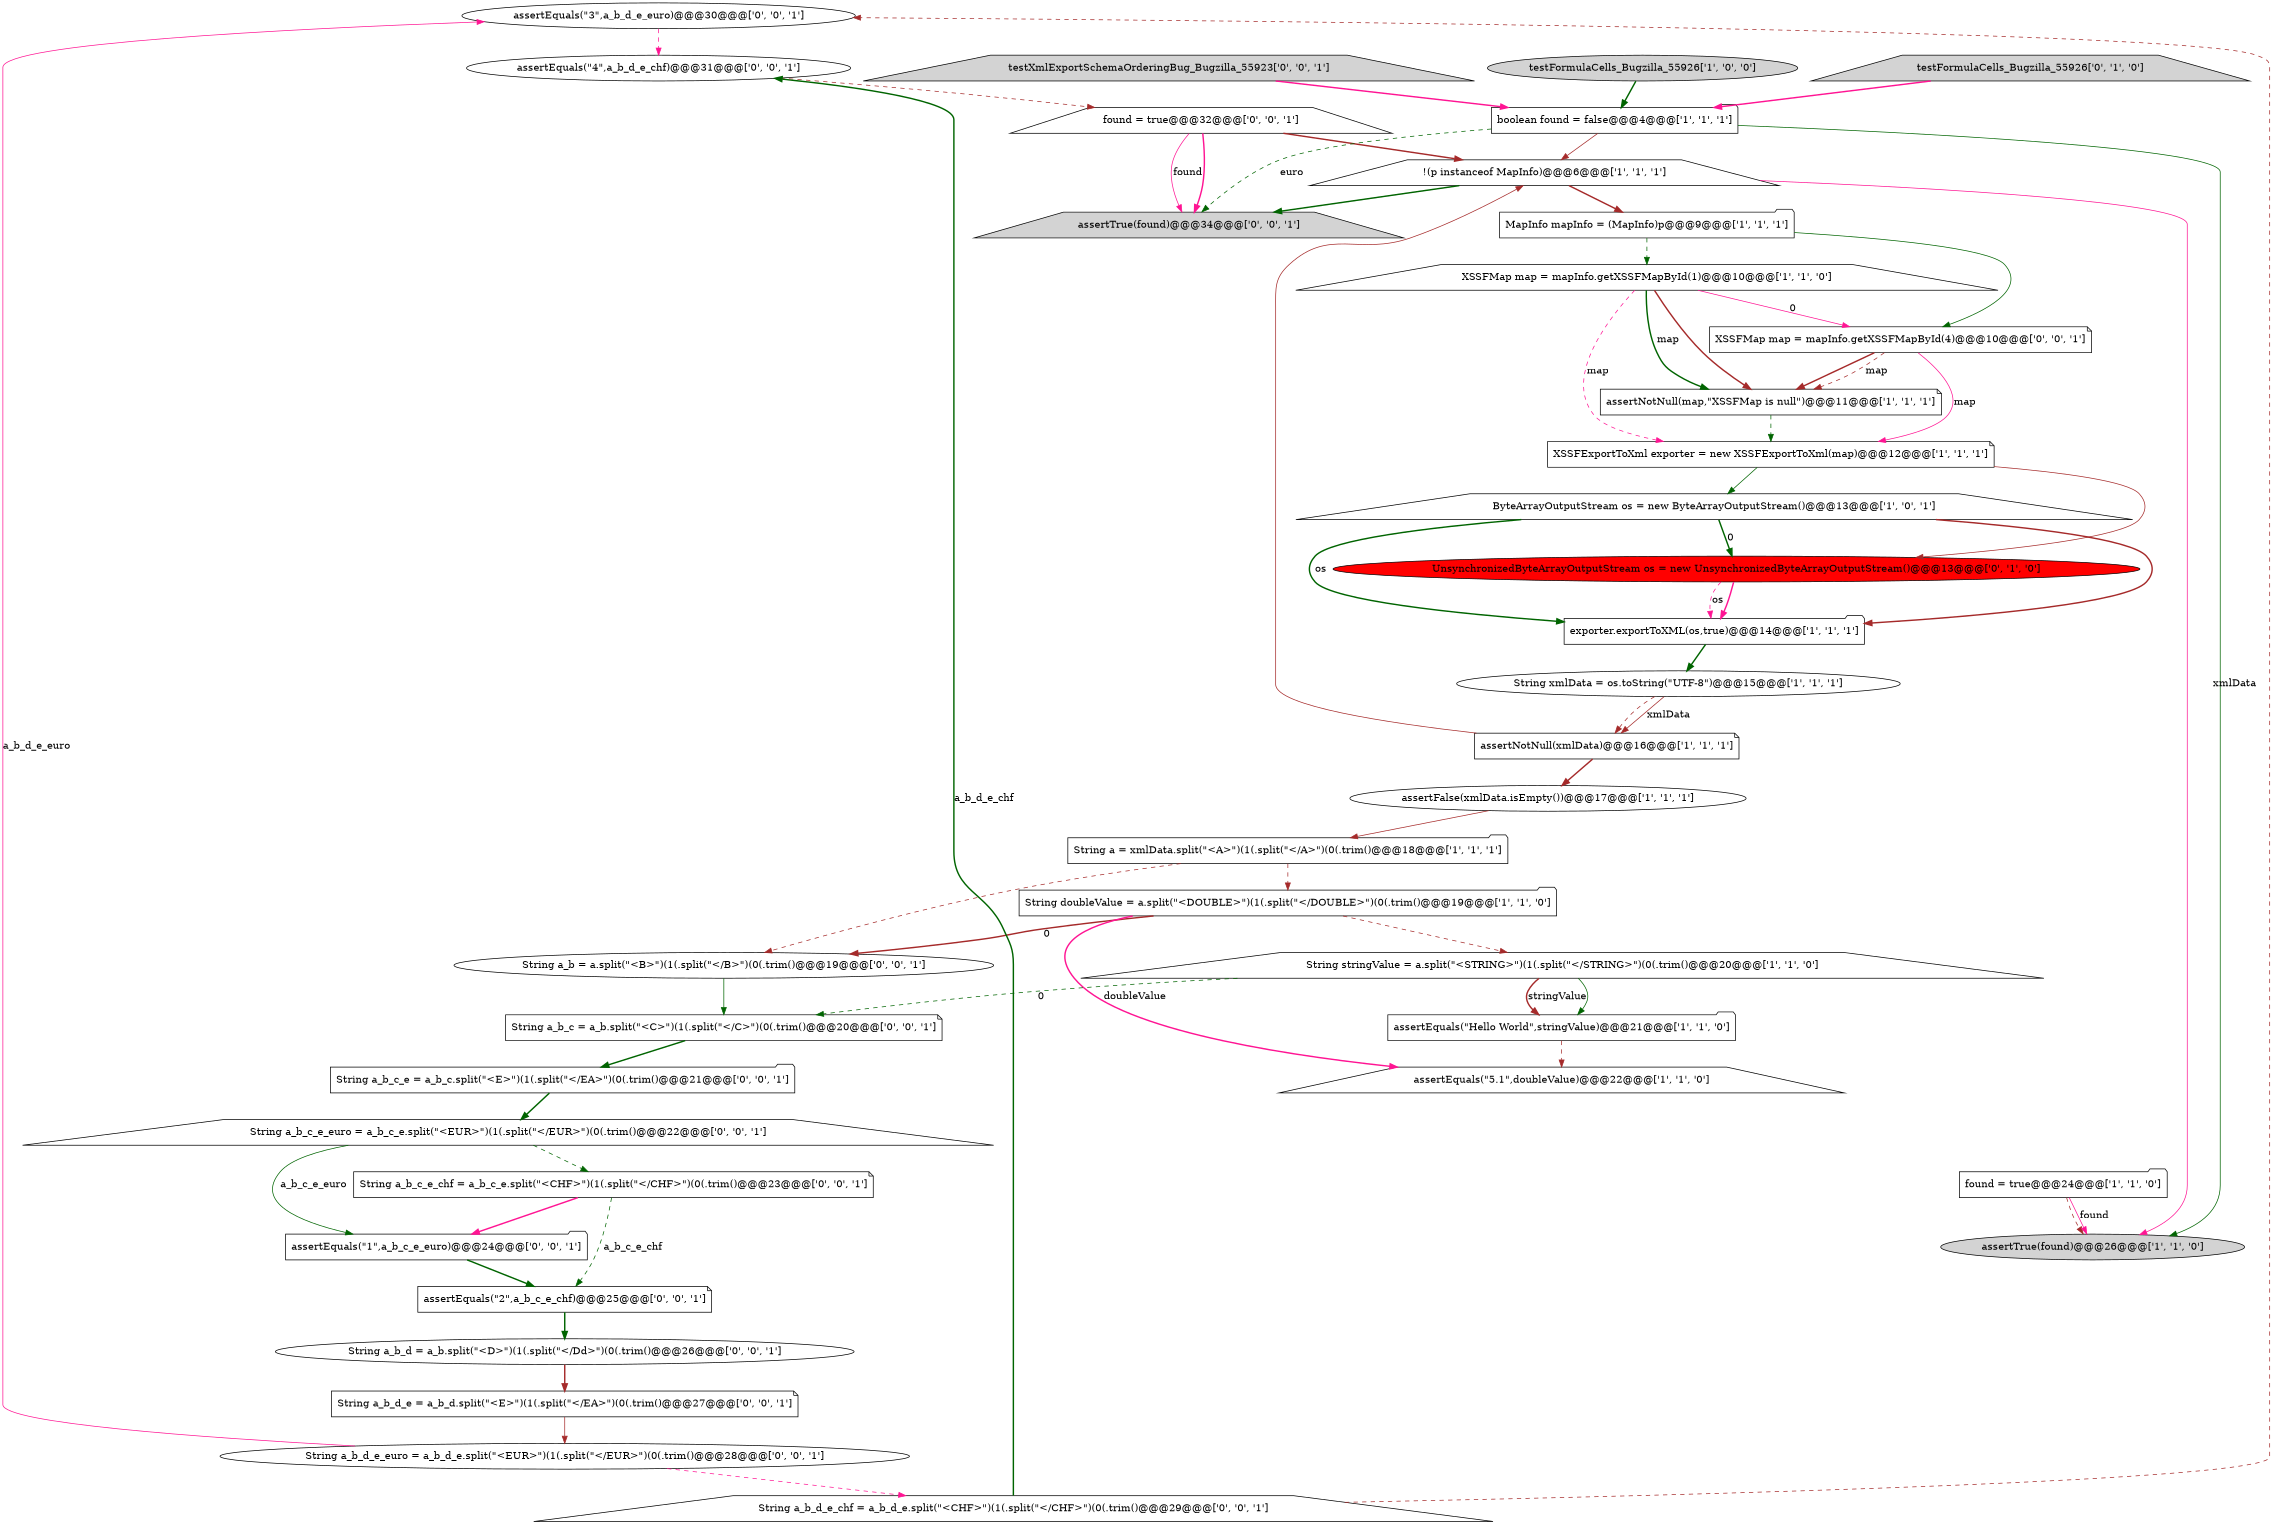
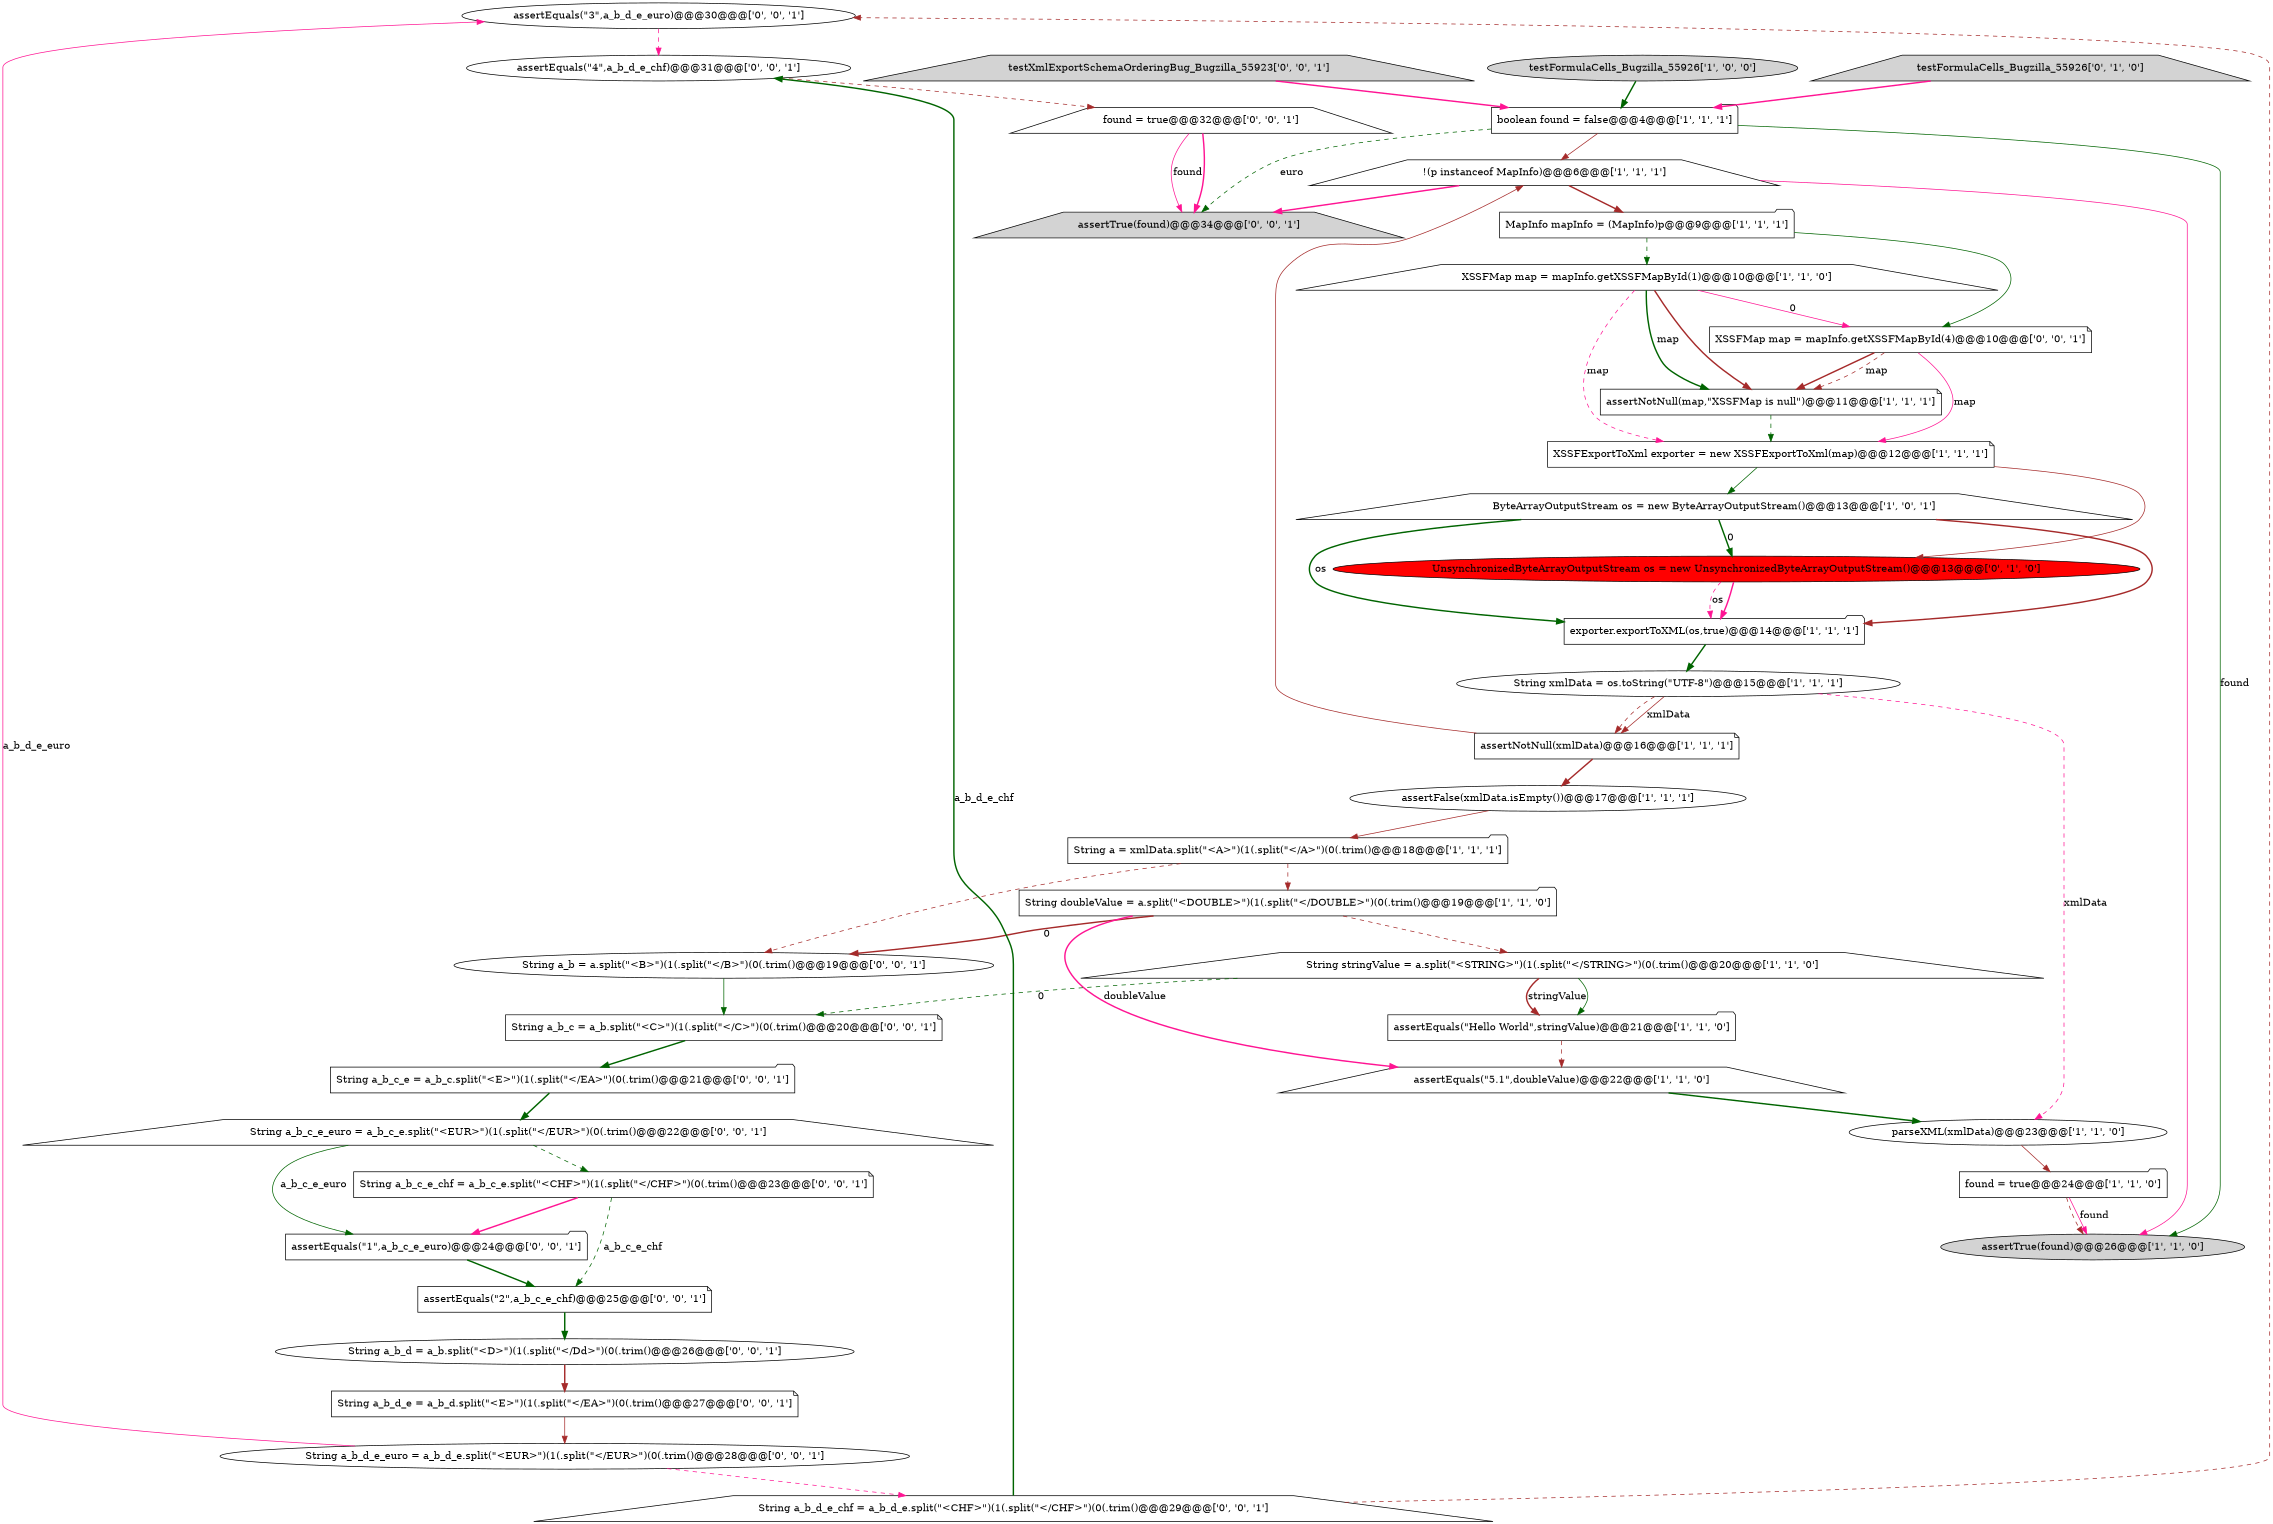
(1369, 146) -> none
(1370, 198) -> (1370, 198)
(2235, 684) -> (2235, 684)
none -> (2008, 1132)
